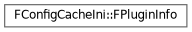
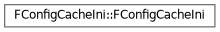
(96, 16) -> (110, 16)
